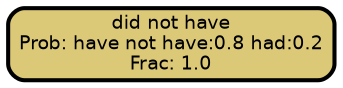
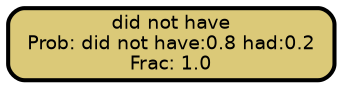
(171, 44) -> (171, 44)
